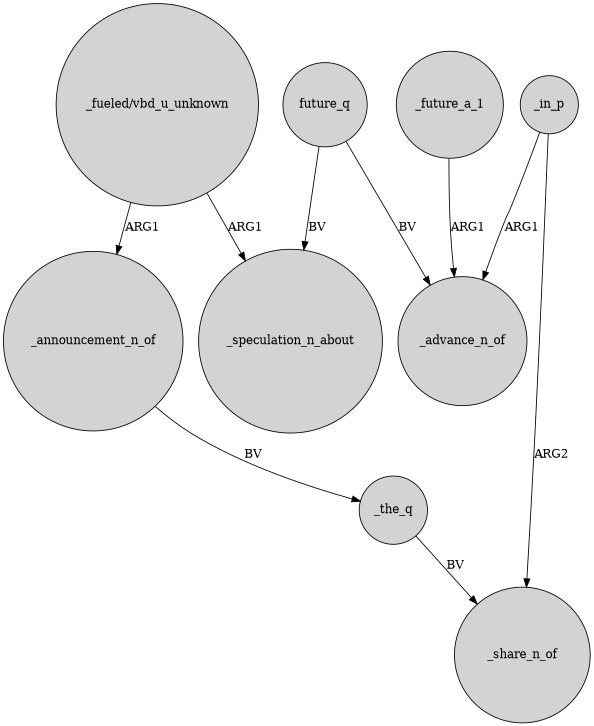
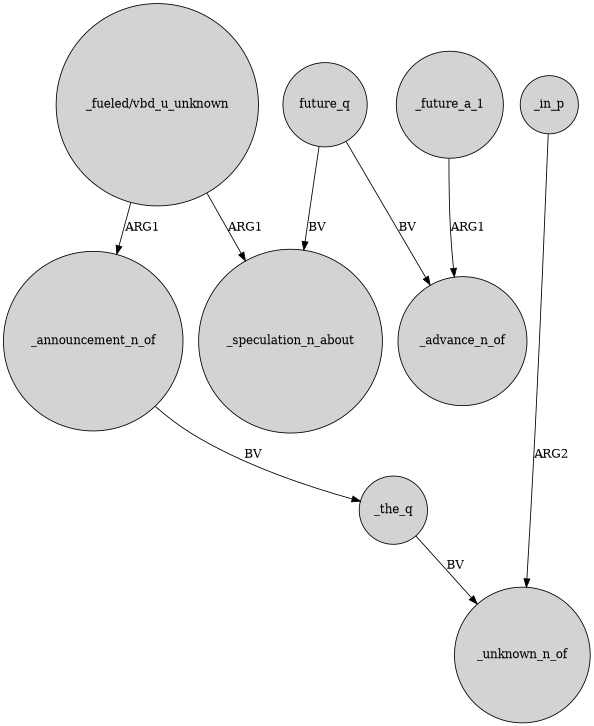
(513, 202) -> none
(522, 655) -> (522, 655)
